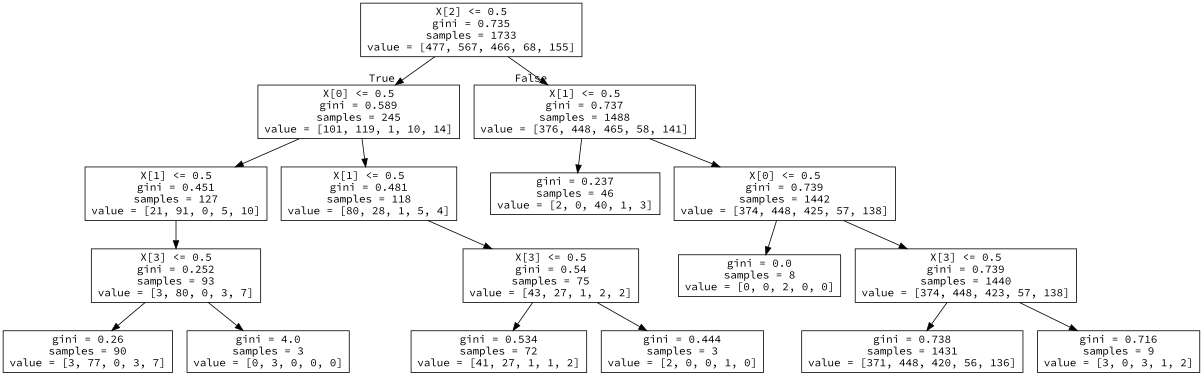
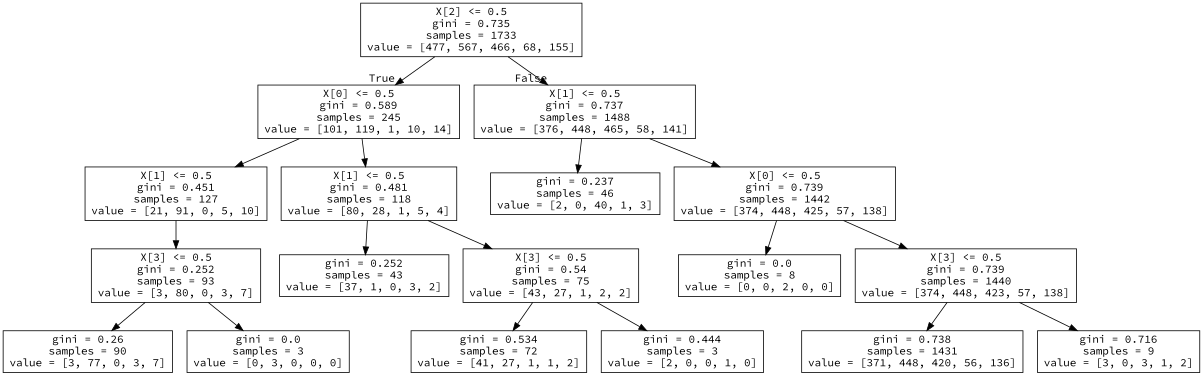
none -> (364, 276)
(268, 352) -> (268, 352)
